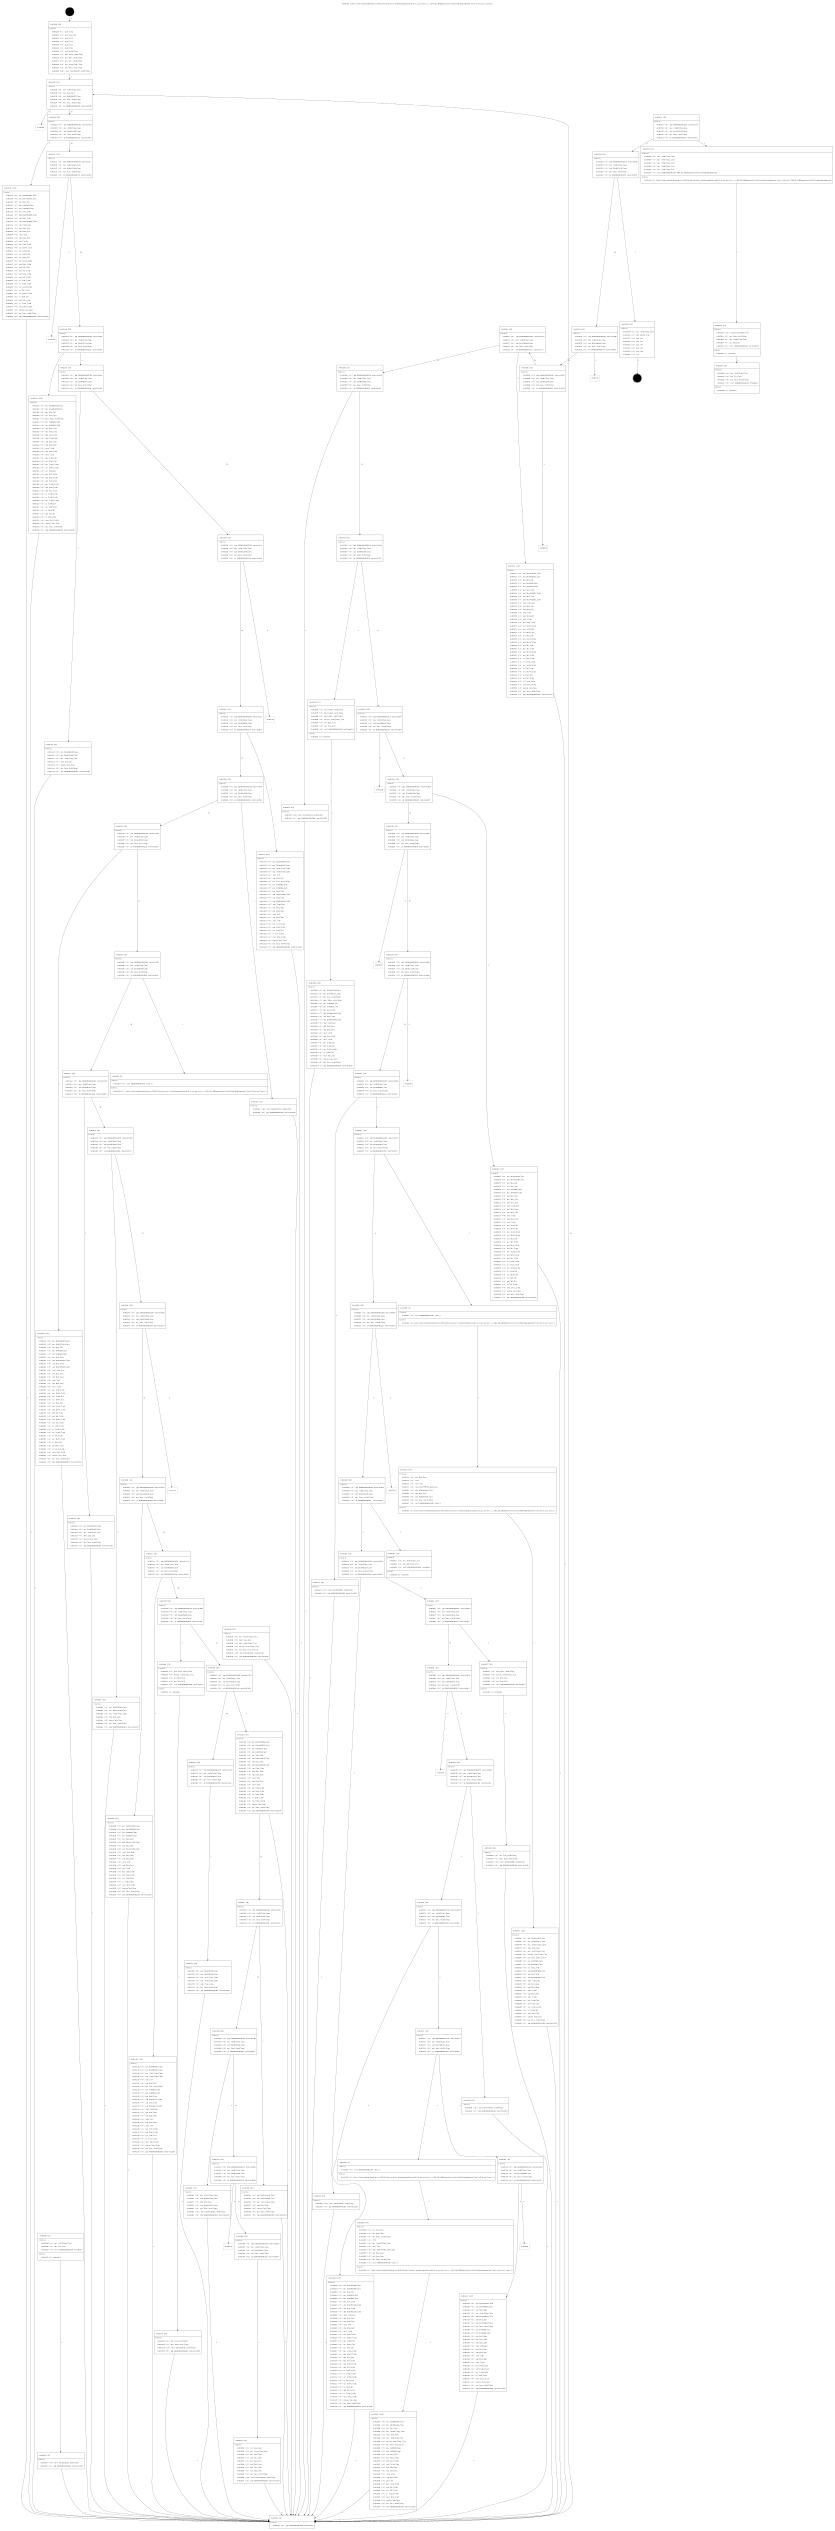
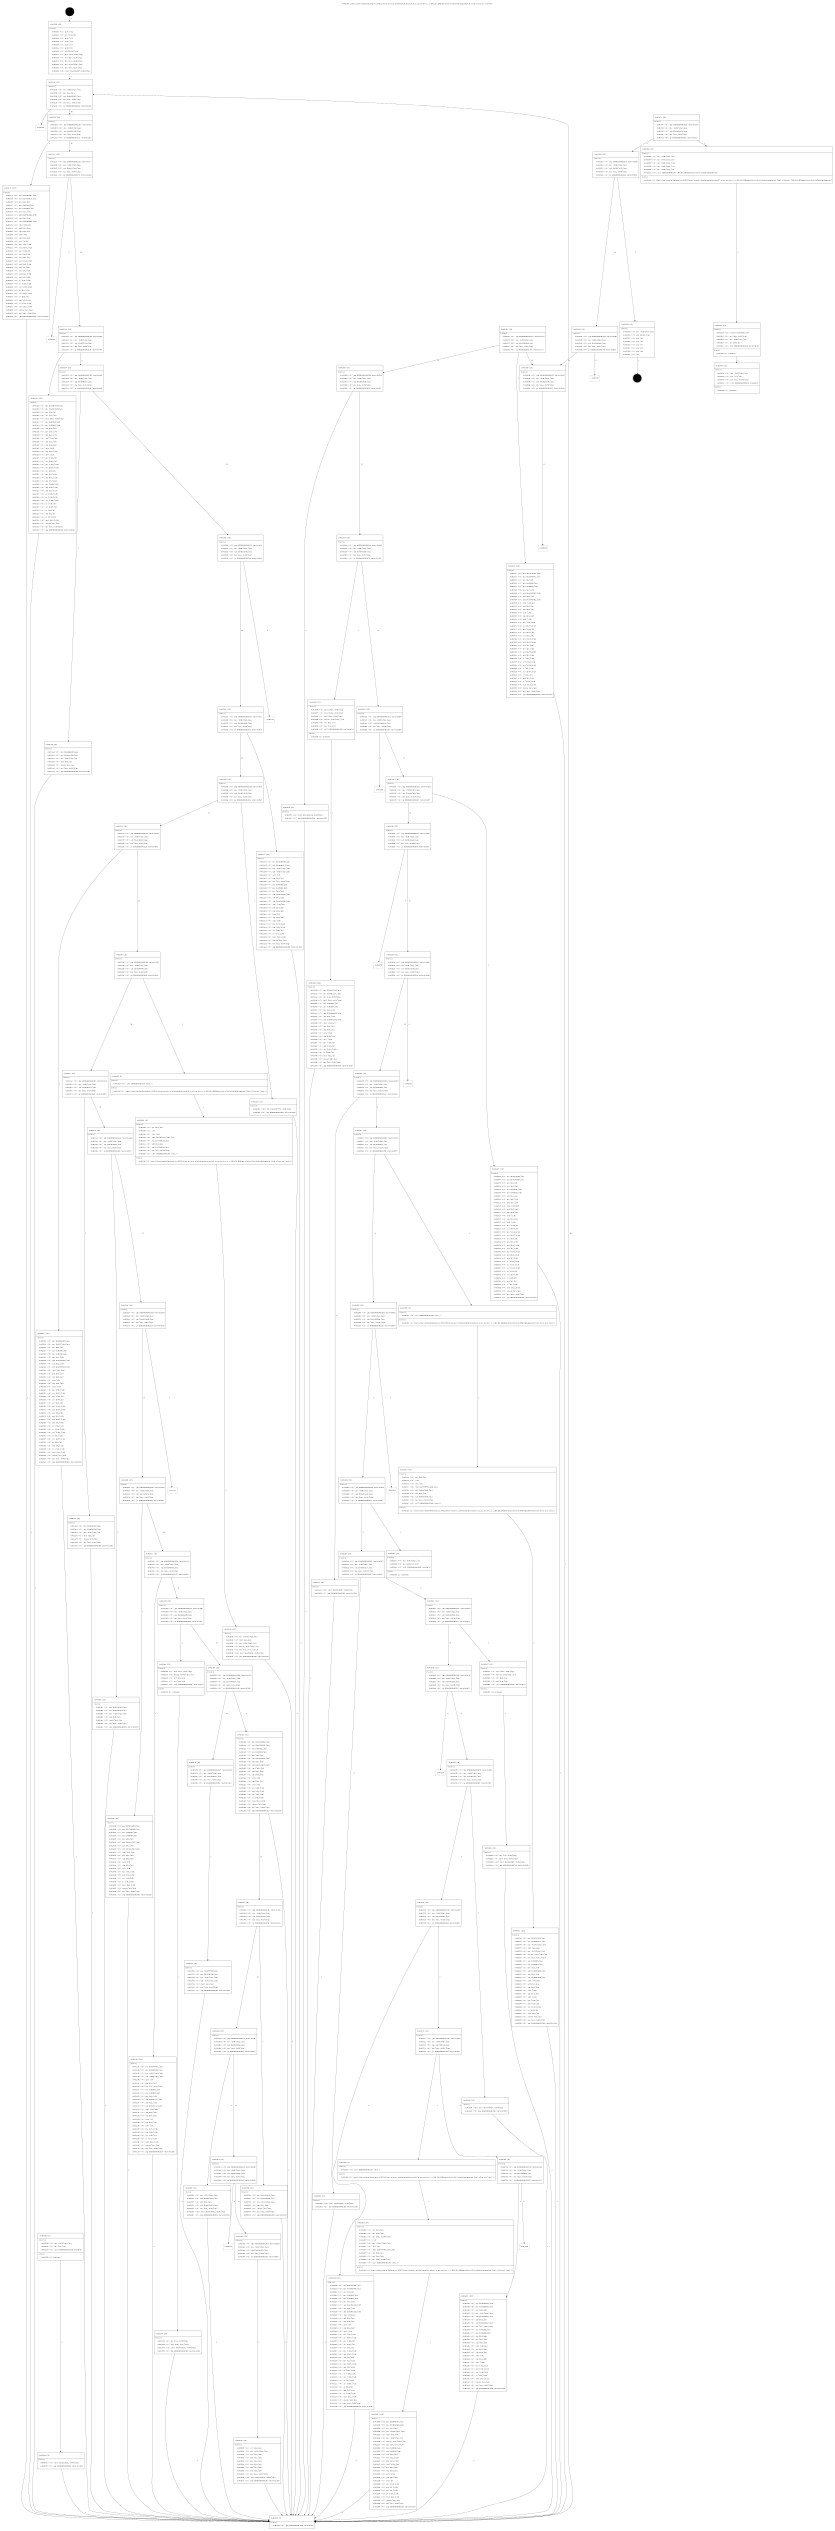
(533, 359) -> (529, 359)
none -> (214, 1141)
